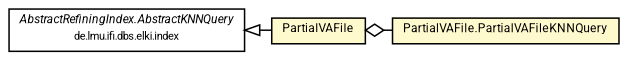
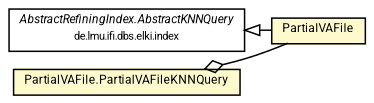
(388, 30) -> (256, 55)
